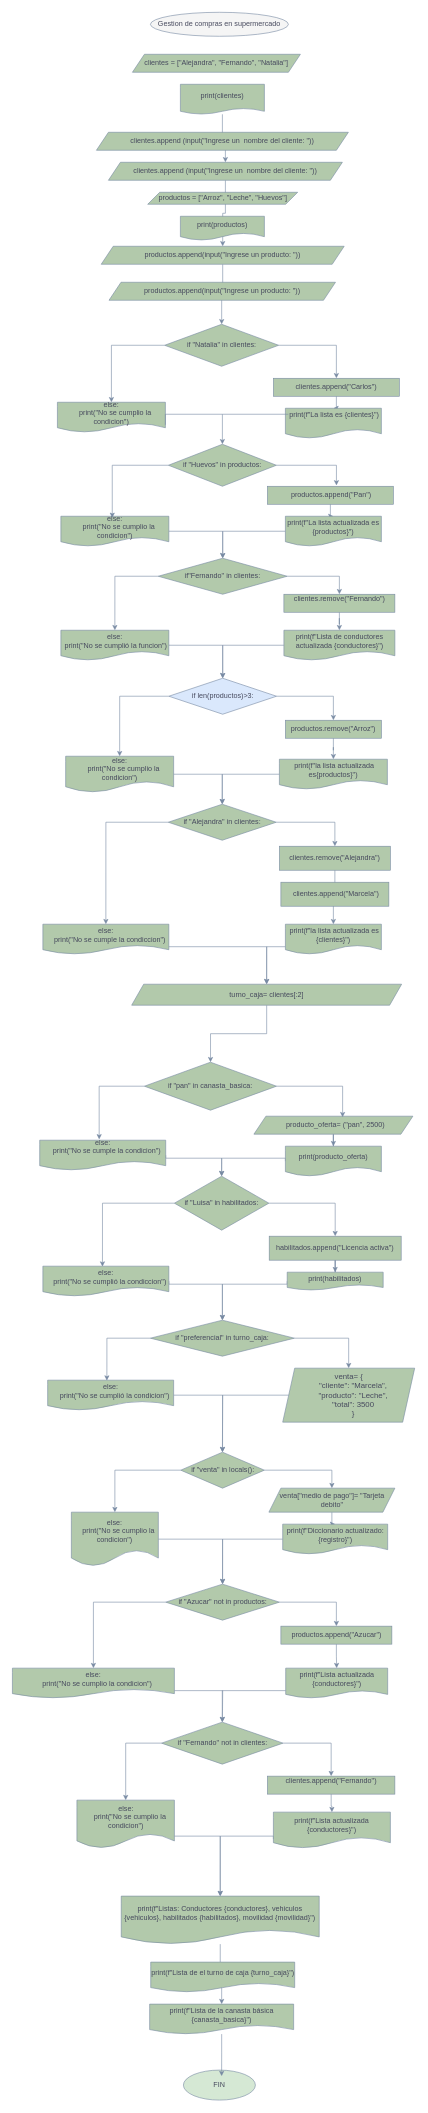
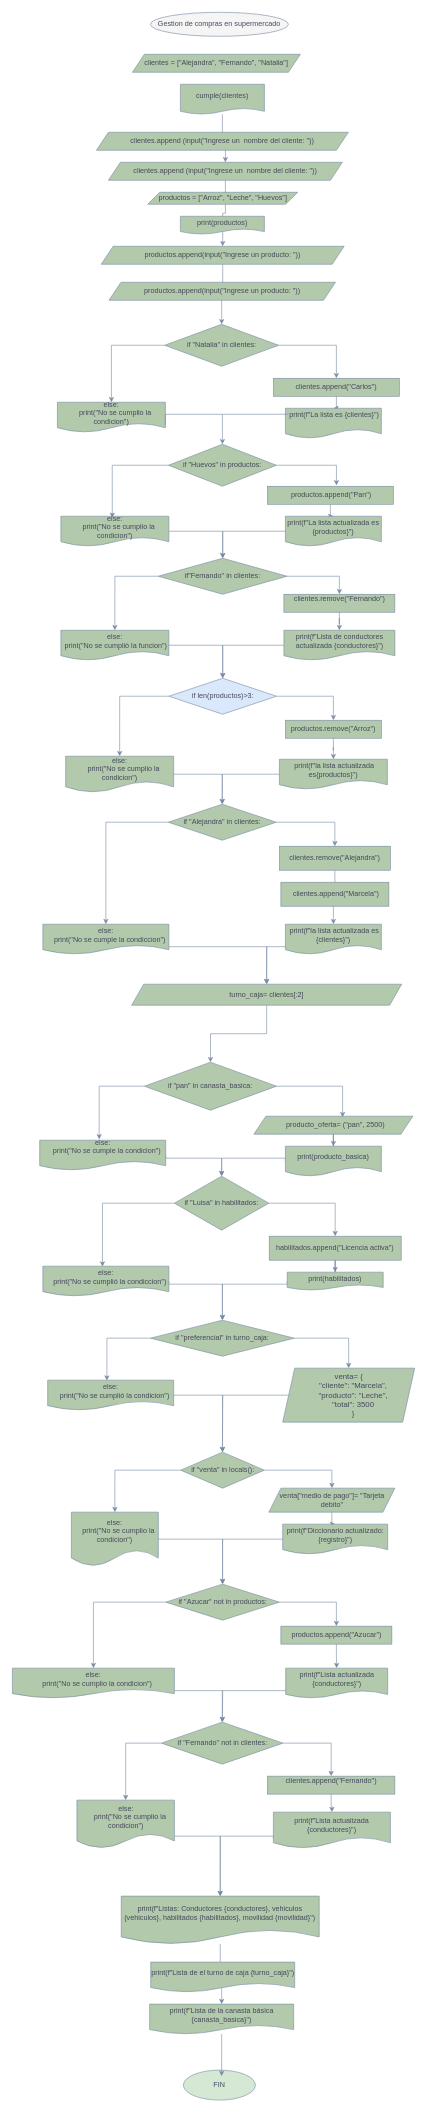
(222, 96) -> (222, 96)
(222, 228) -> (222, 225)
(333, 1157) -> (333, 1157)
